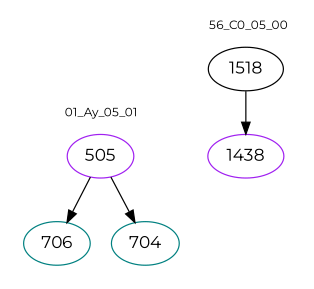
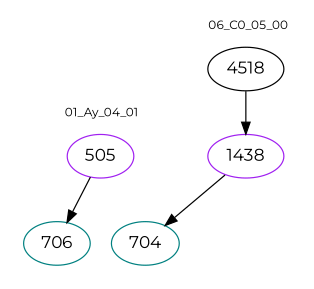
(249, 26) -> (249, 26)
(246, 69) -> (246, 69)
(102, 113) -> (102, 113)
(120, 194) -> (200, 196)
